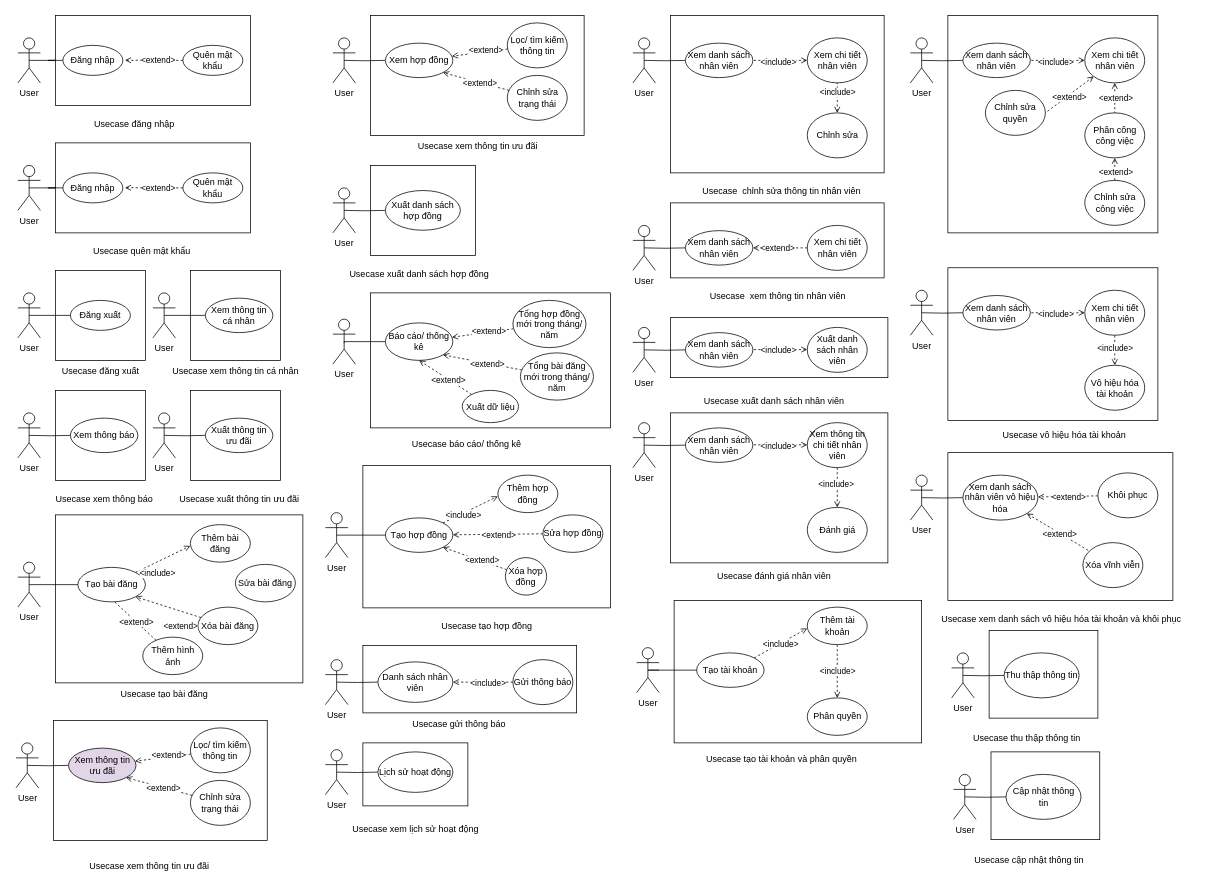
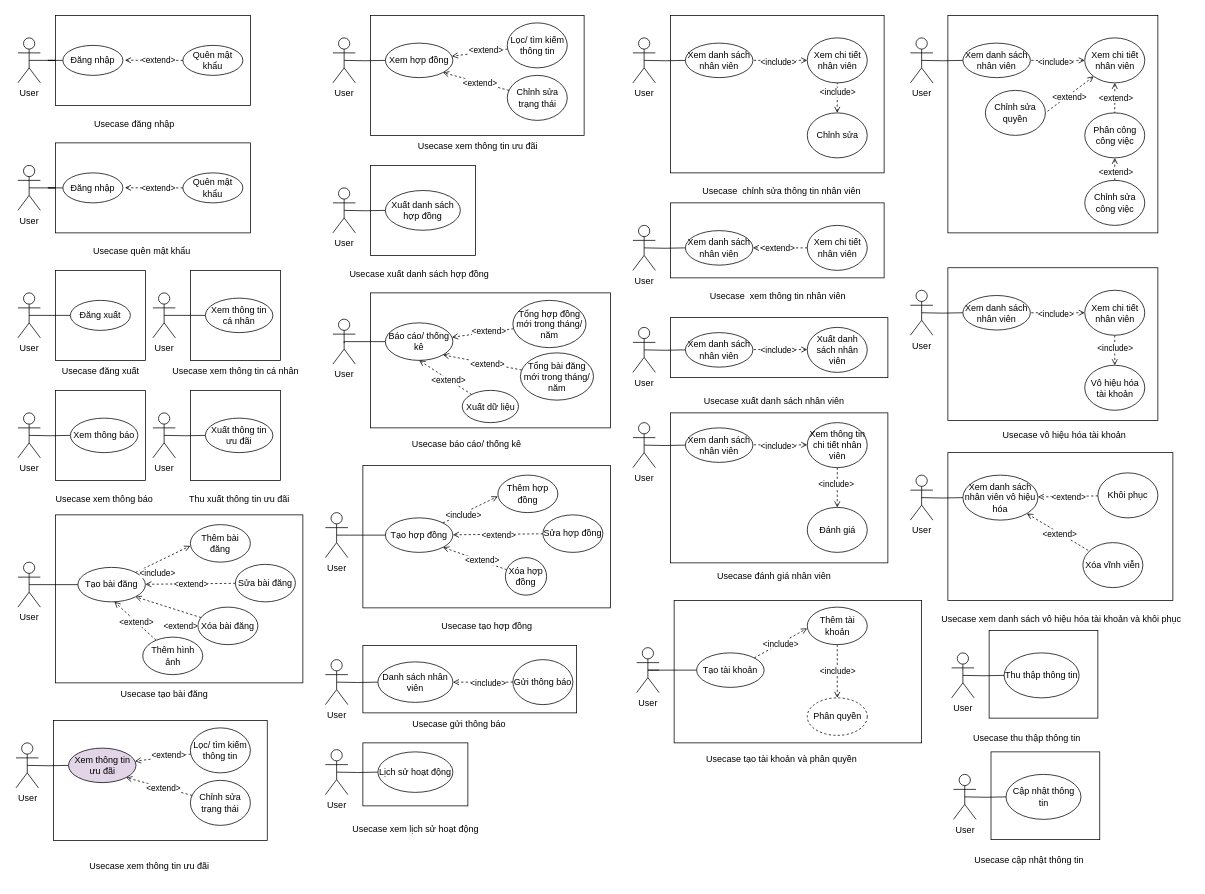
(239, 499) -> (239, 499)
none -> (204, 584)
(116, 604) -> (117, 604)
(837, 717) -> (837, 717)
